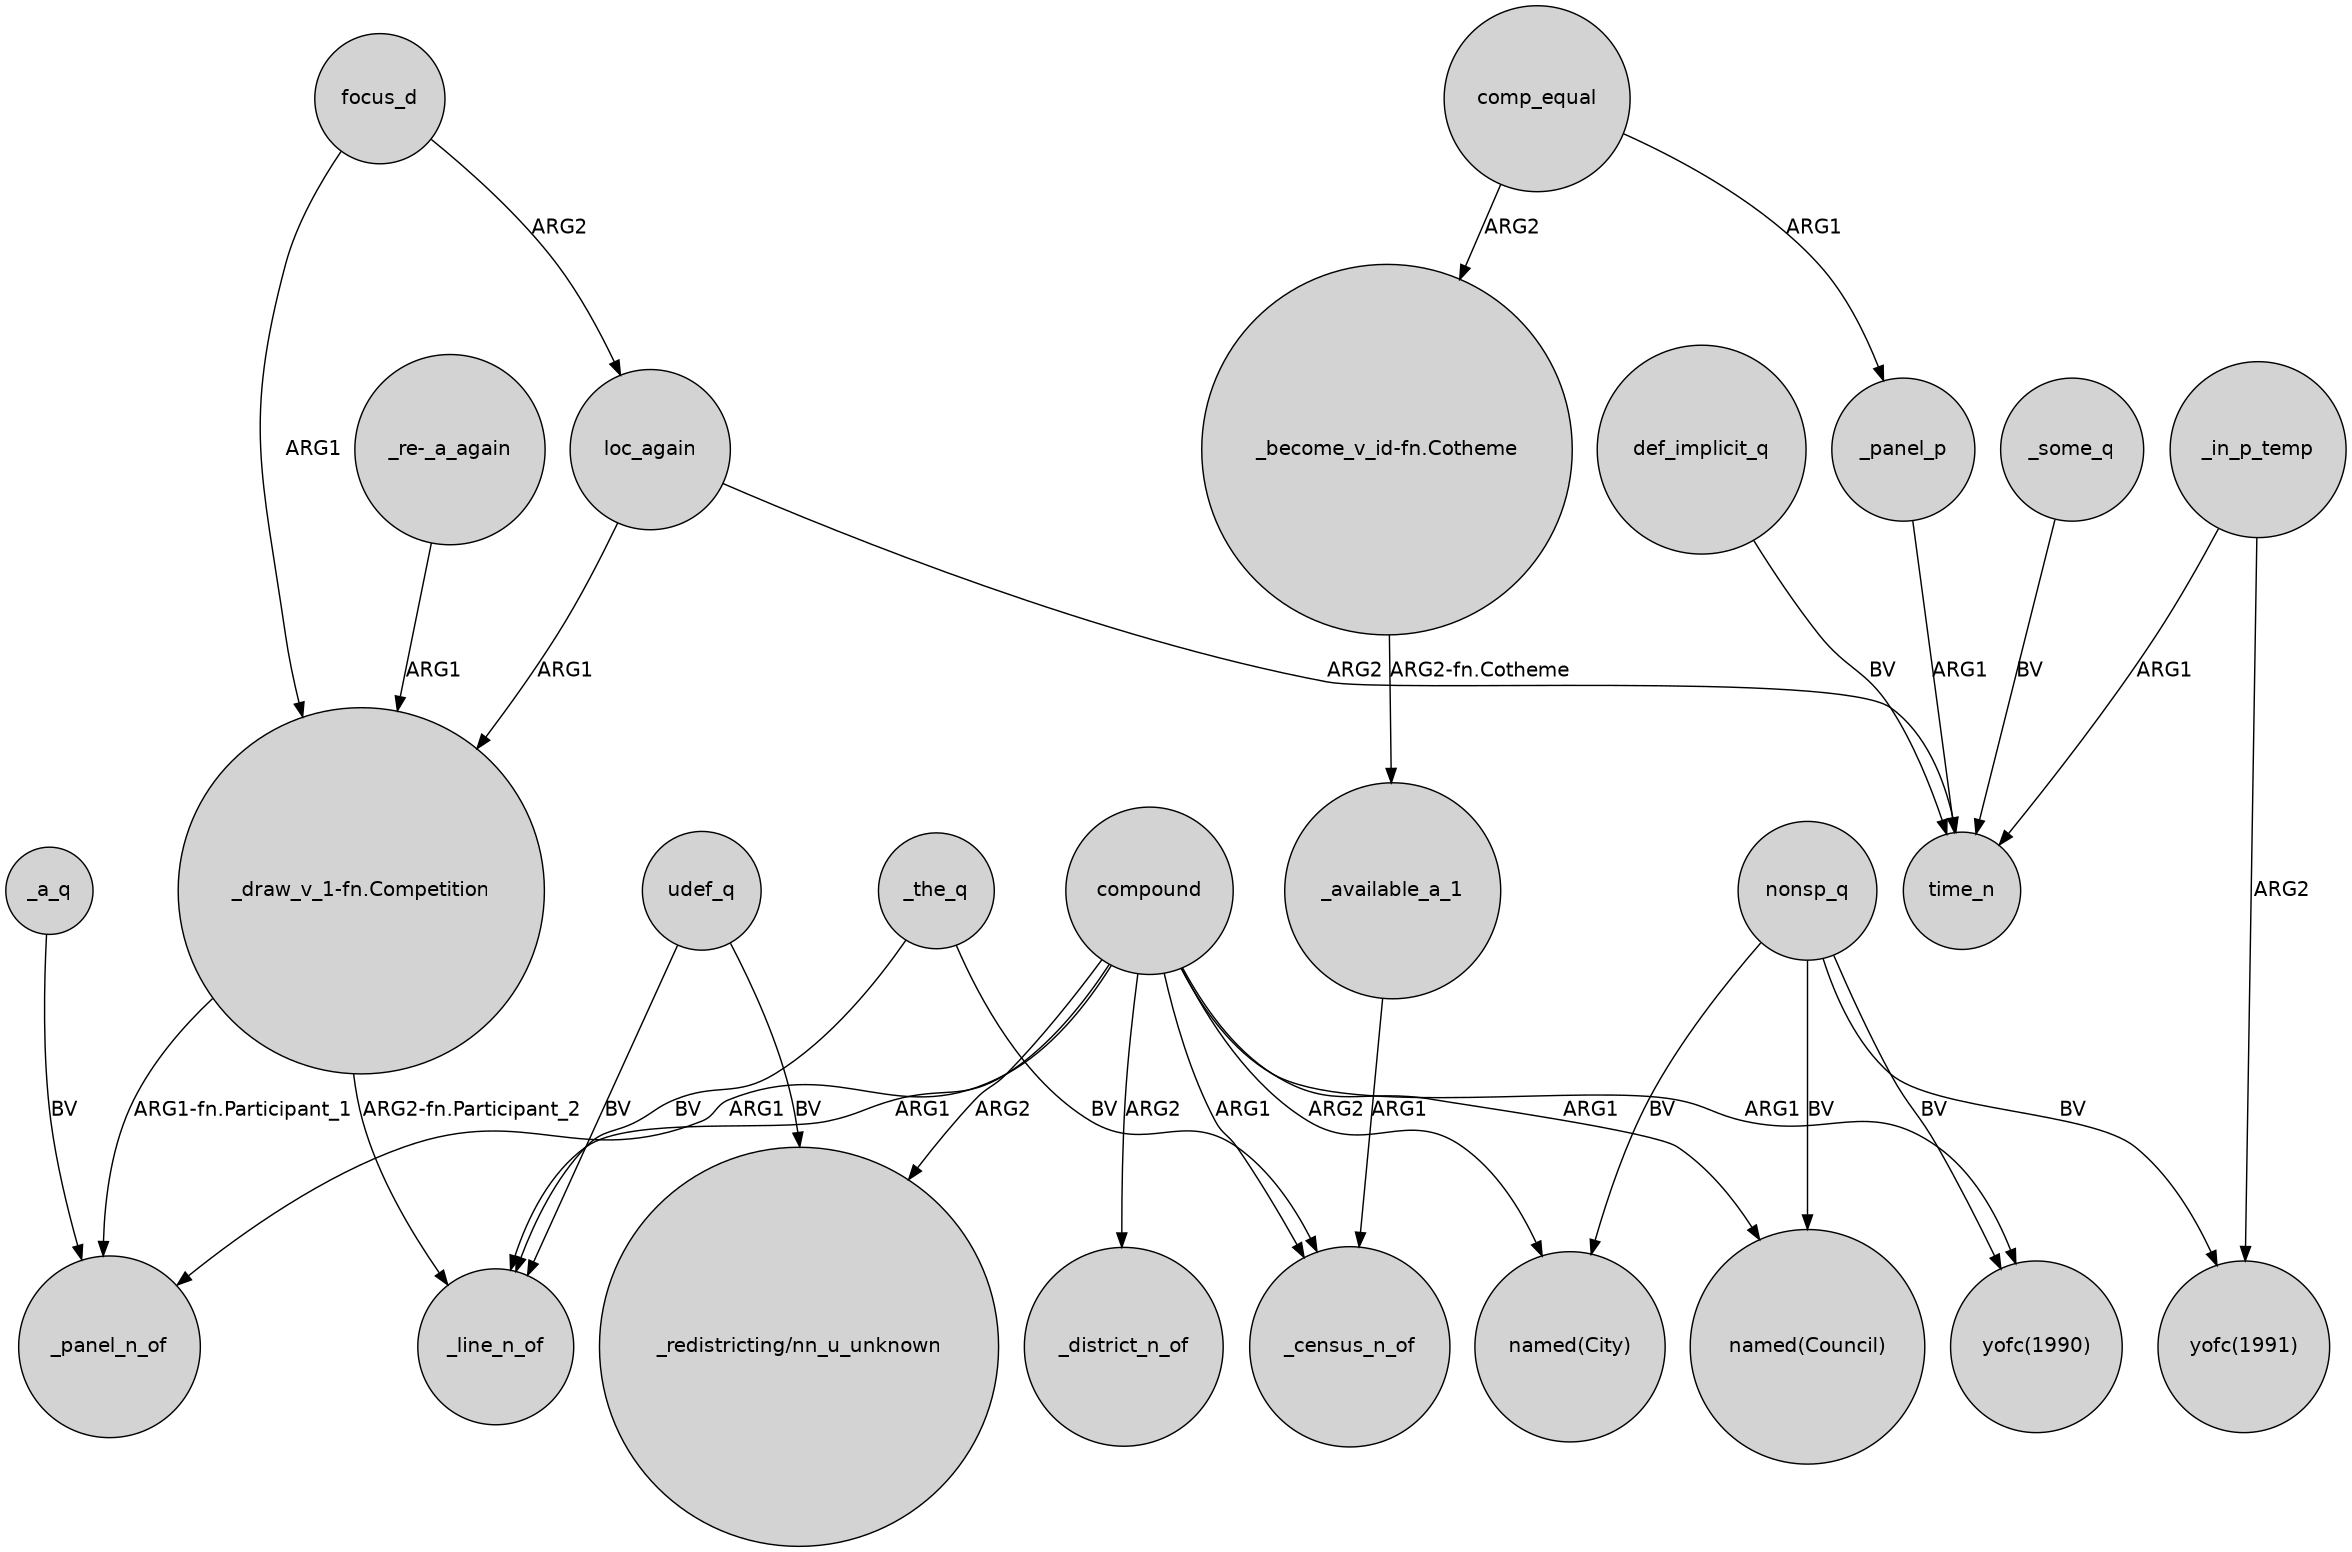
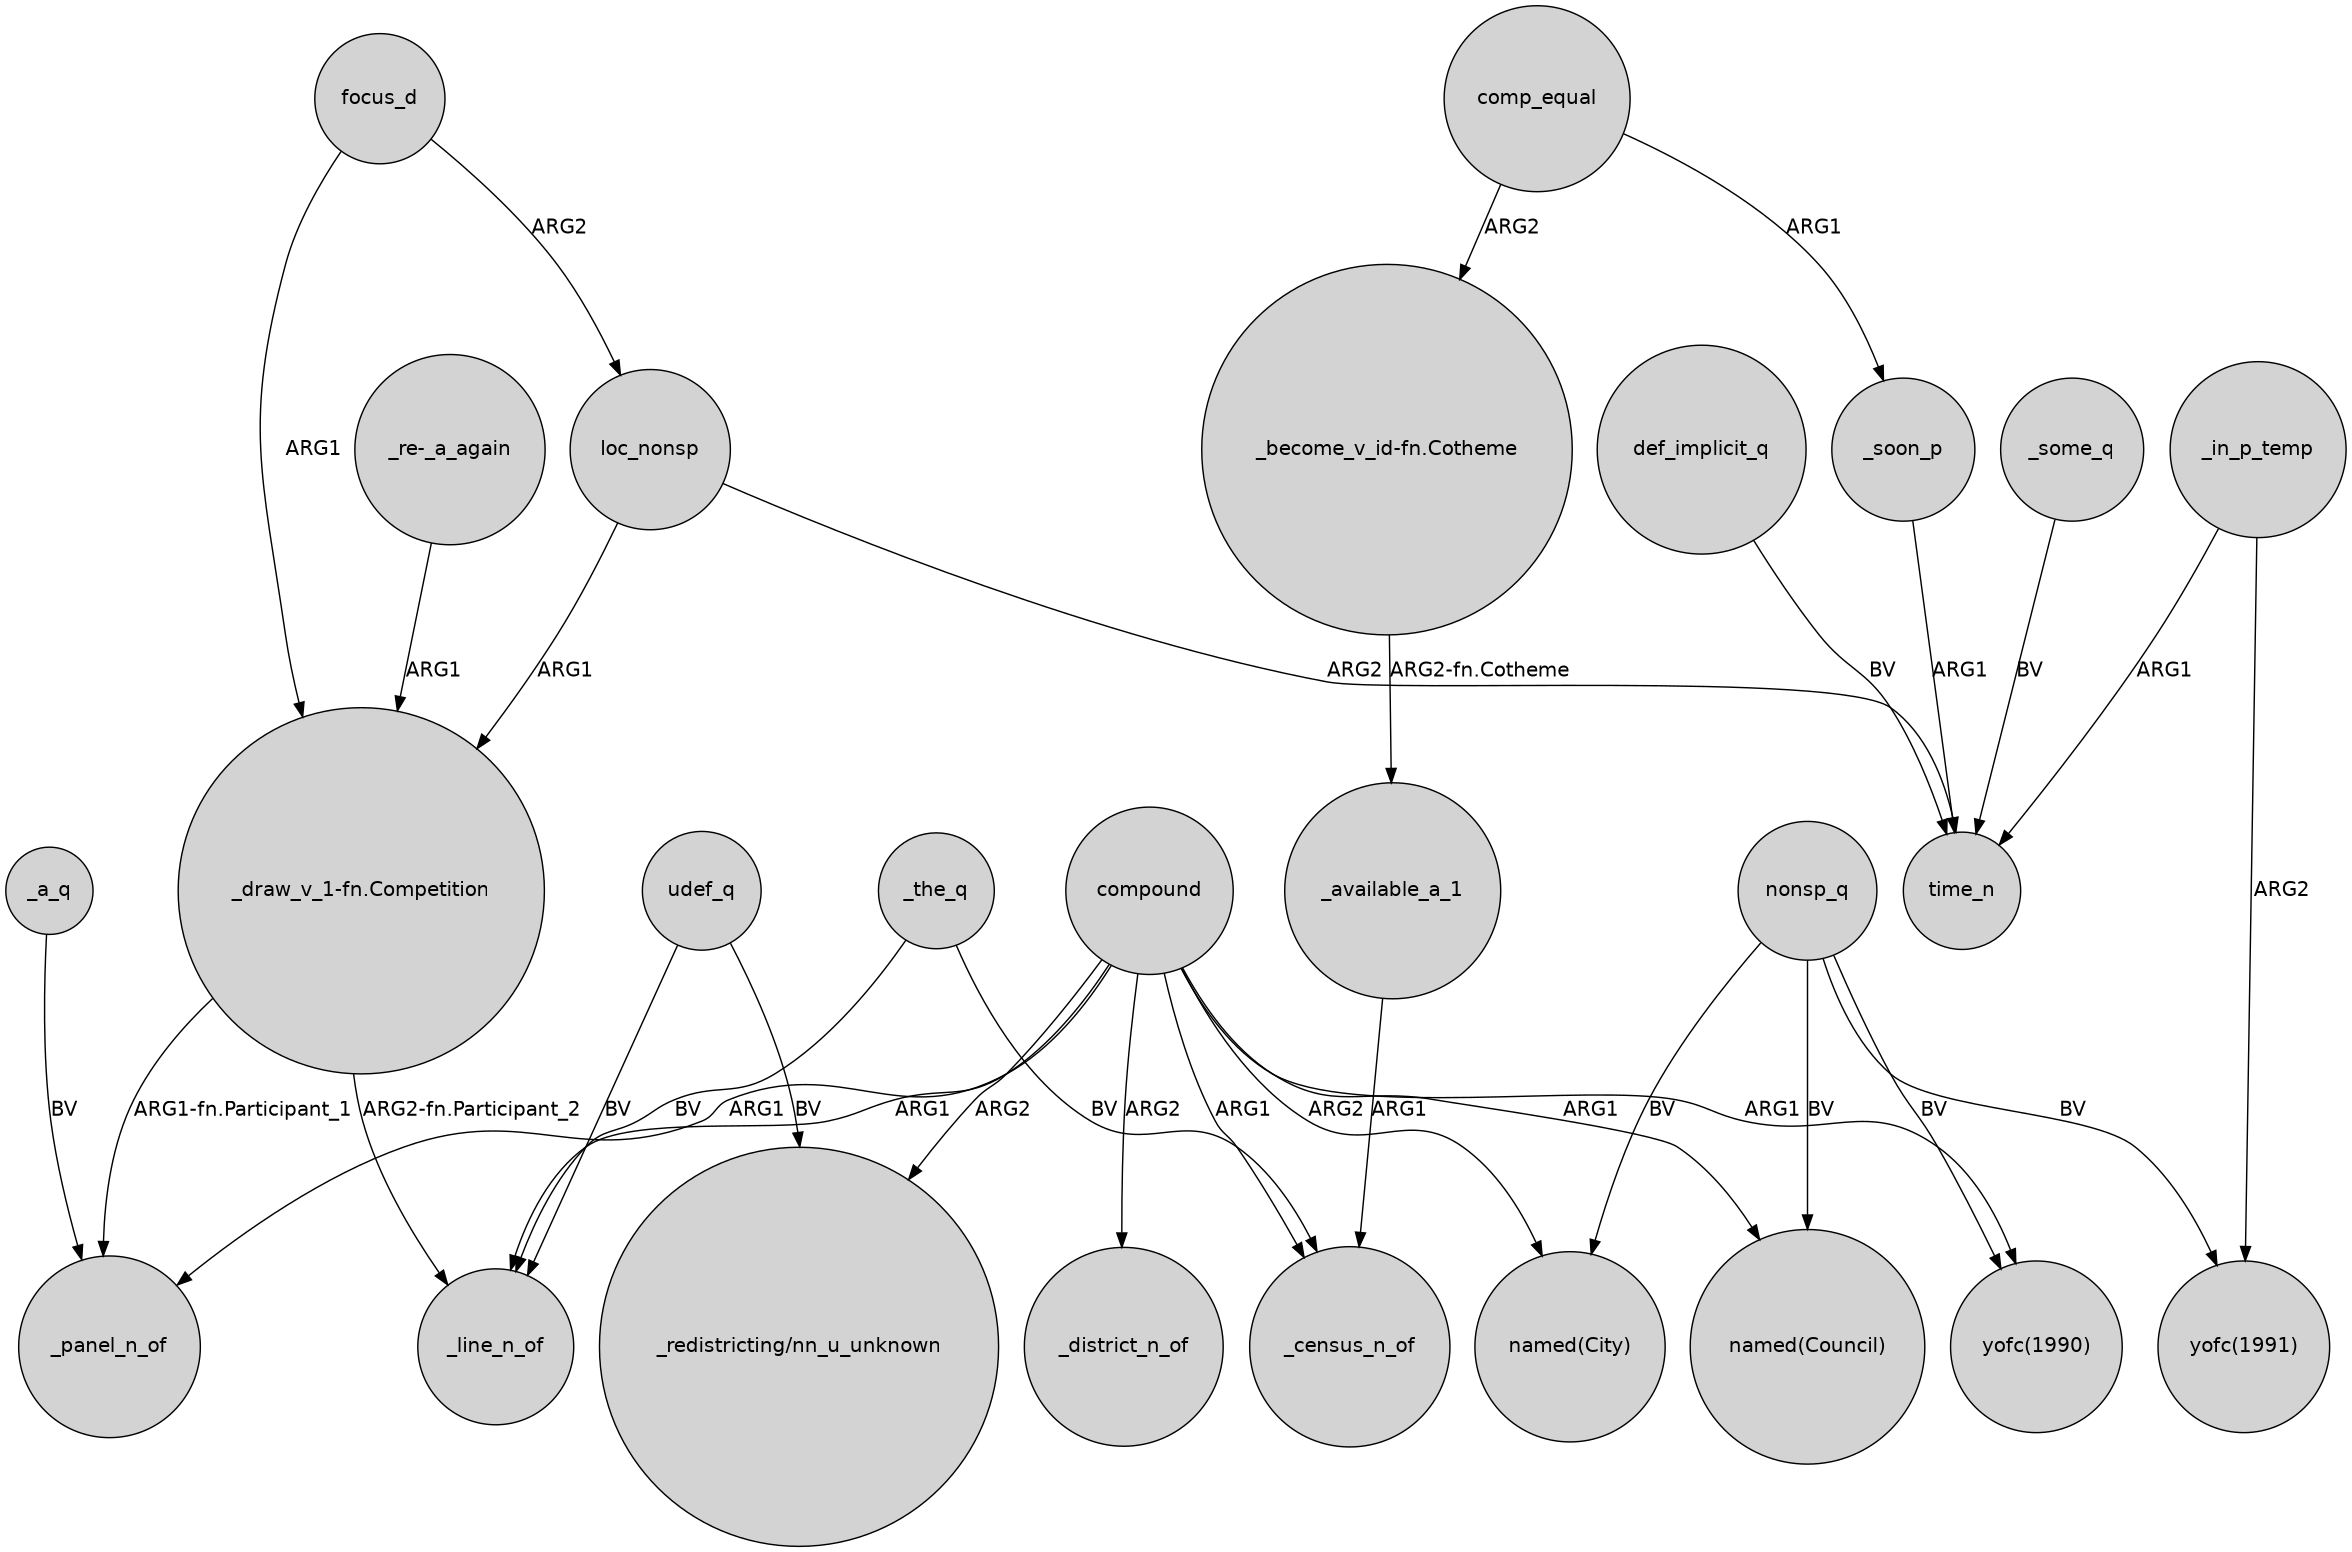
(650, 450) -> (650, 450)
(1903, 450) -> (1903, 450)
